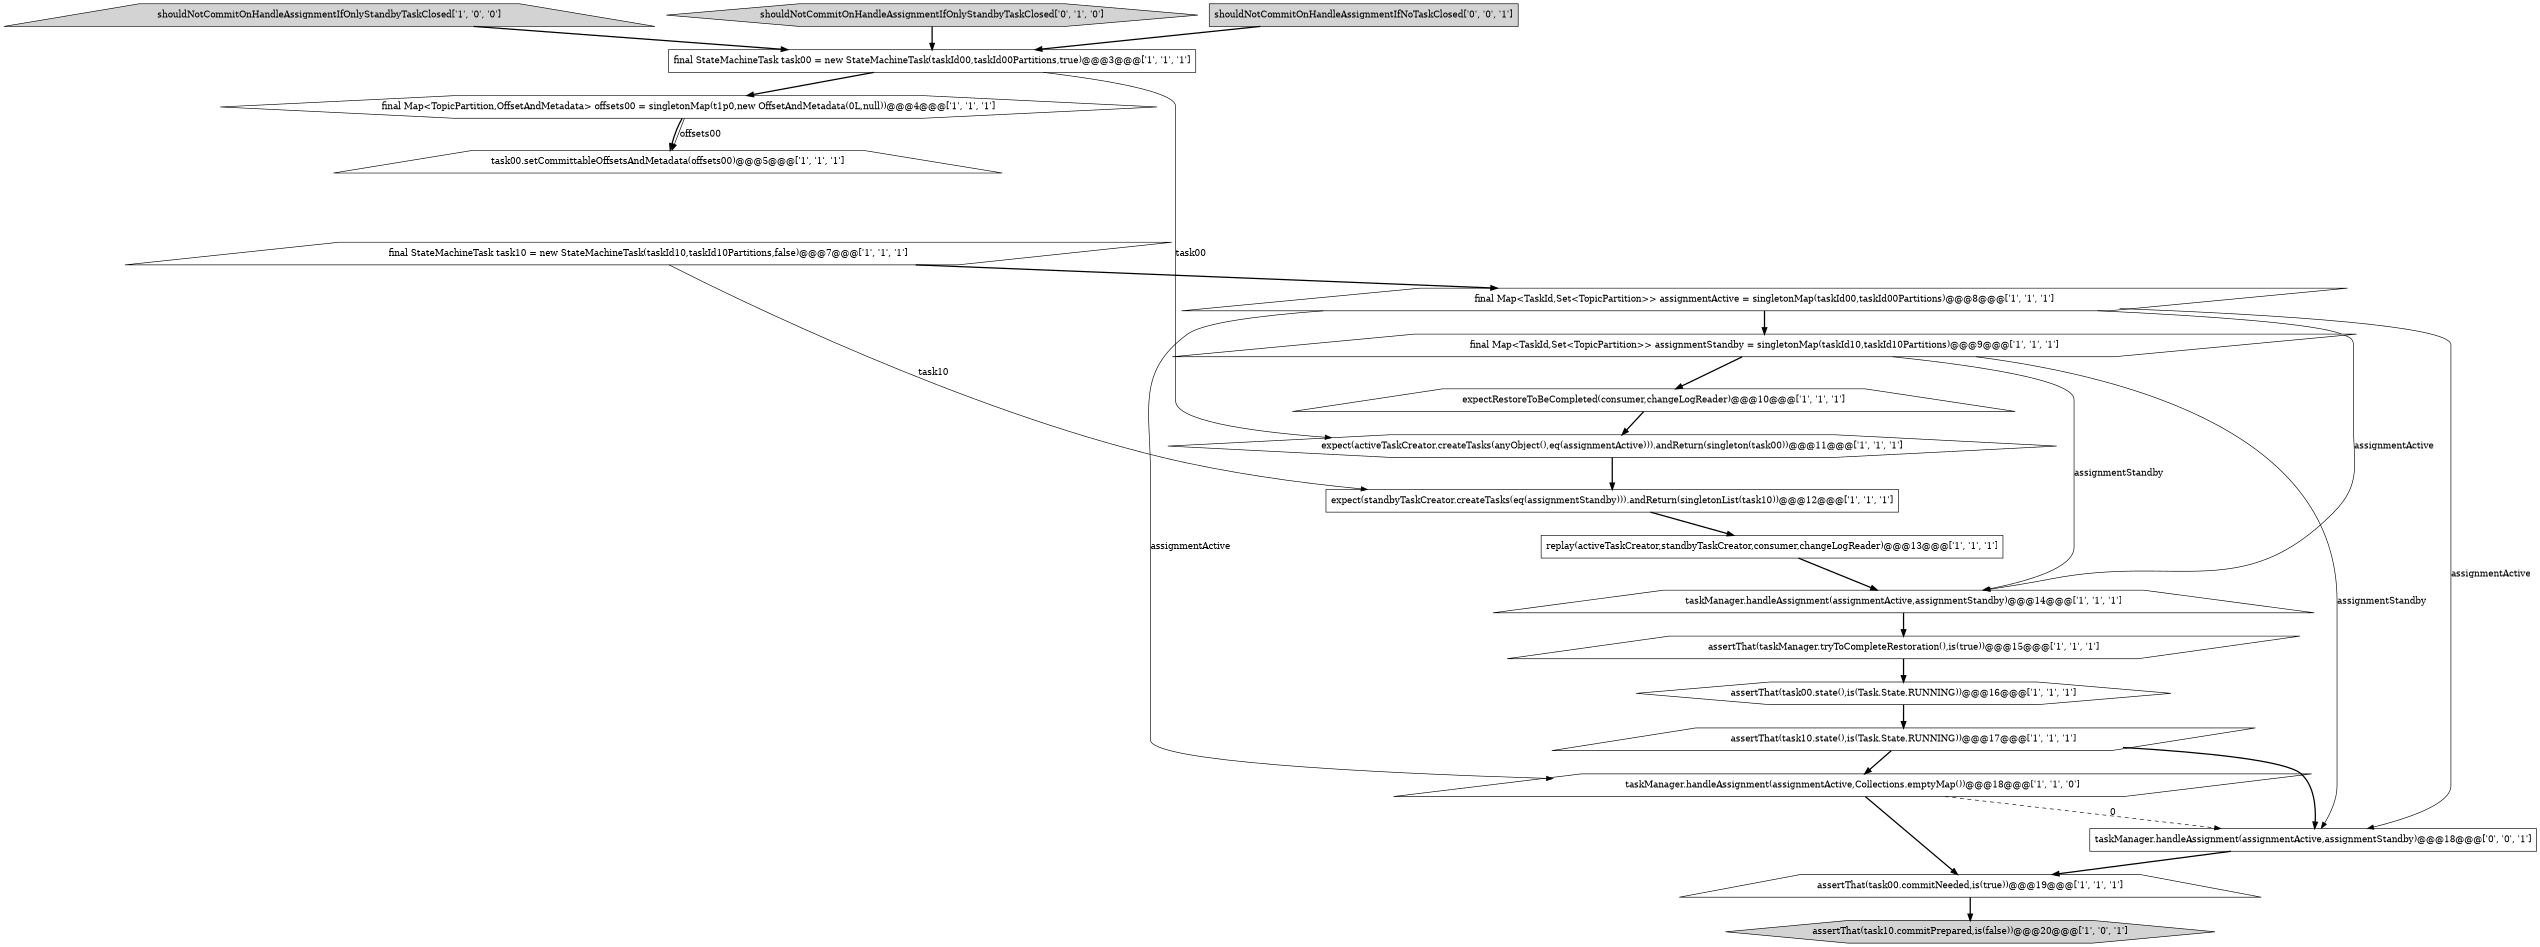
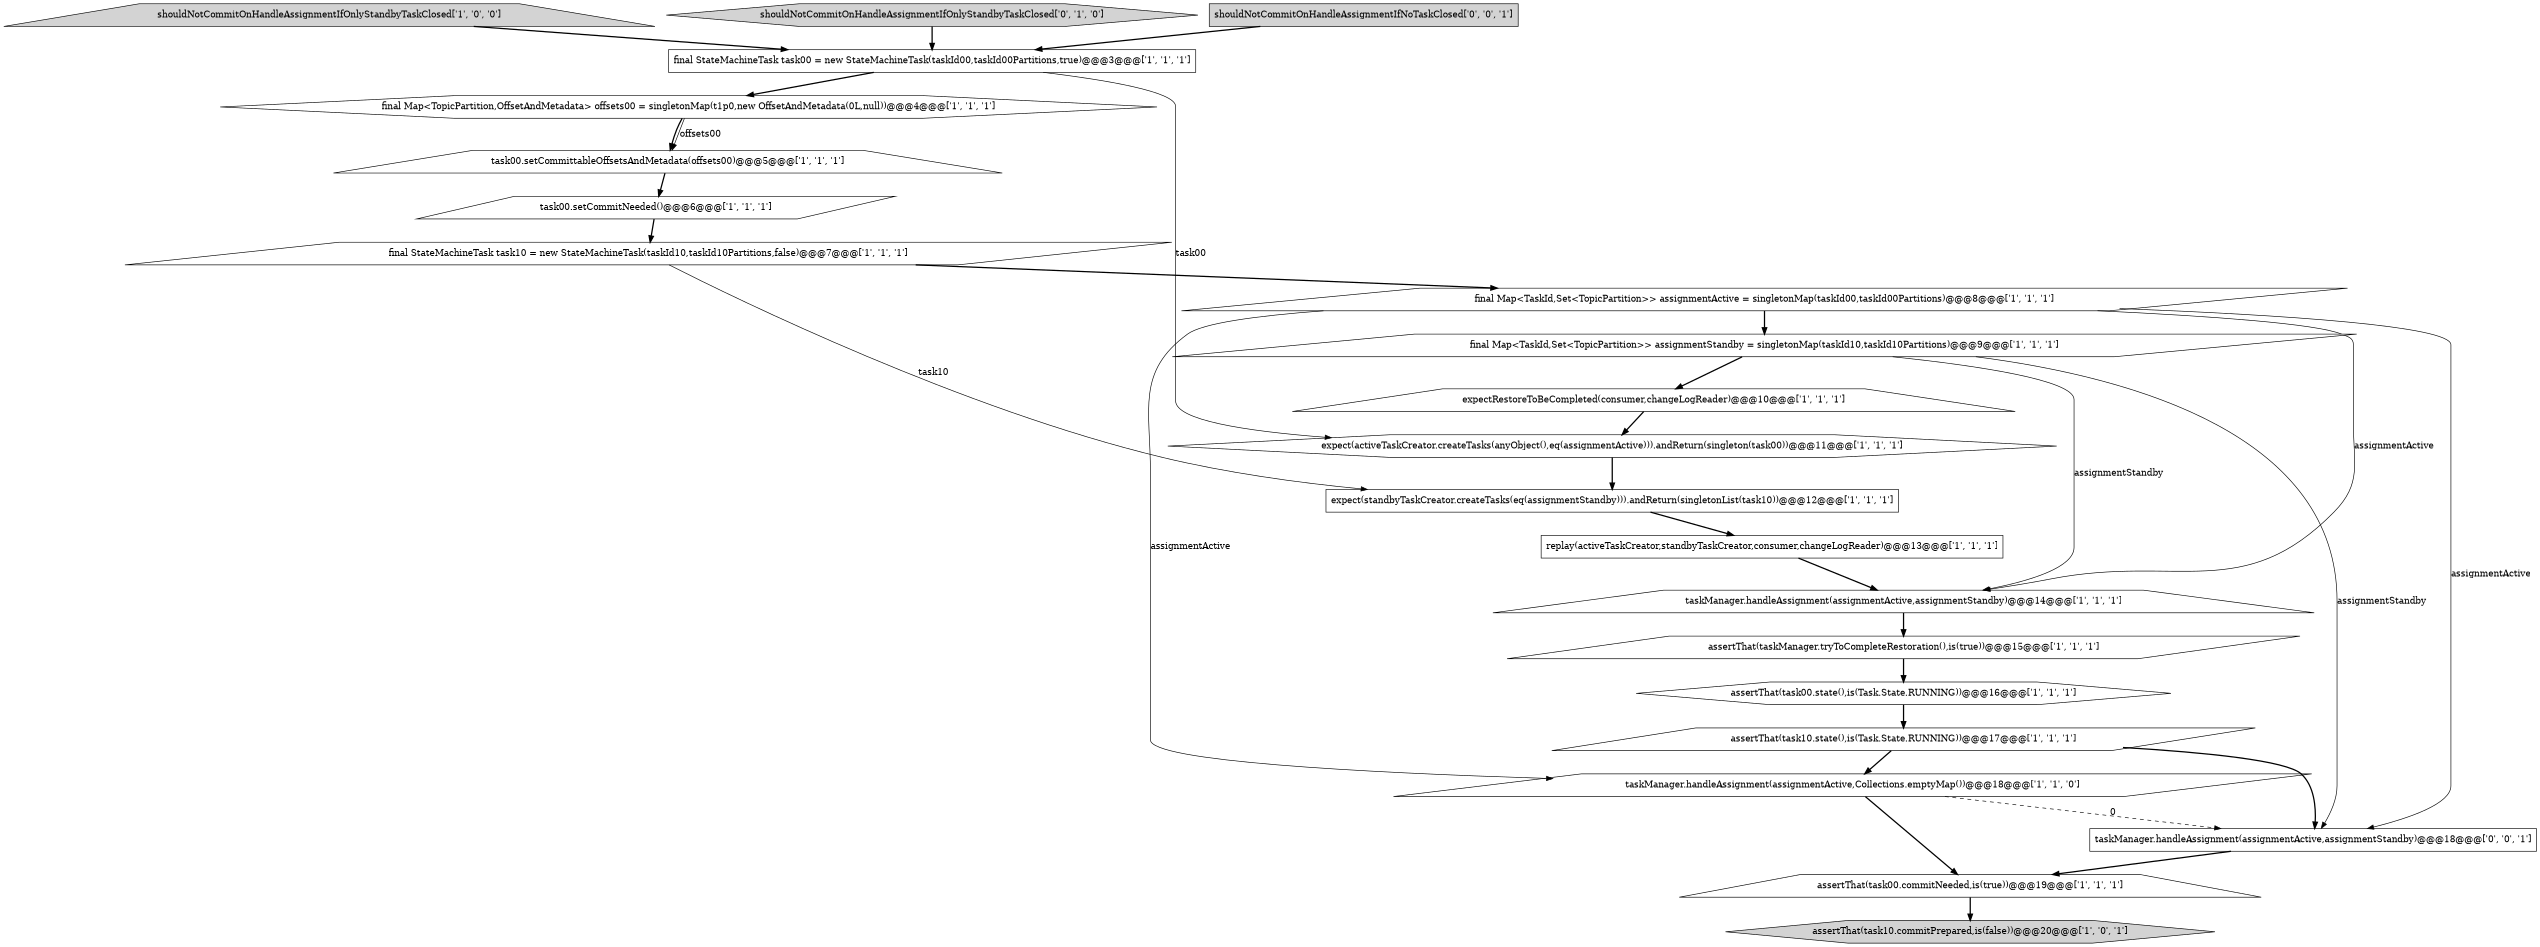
none -> (656, 208)
